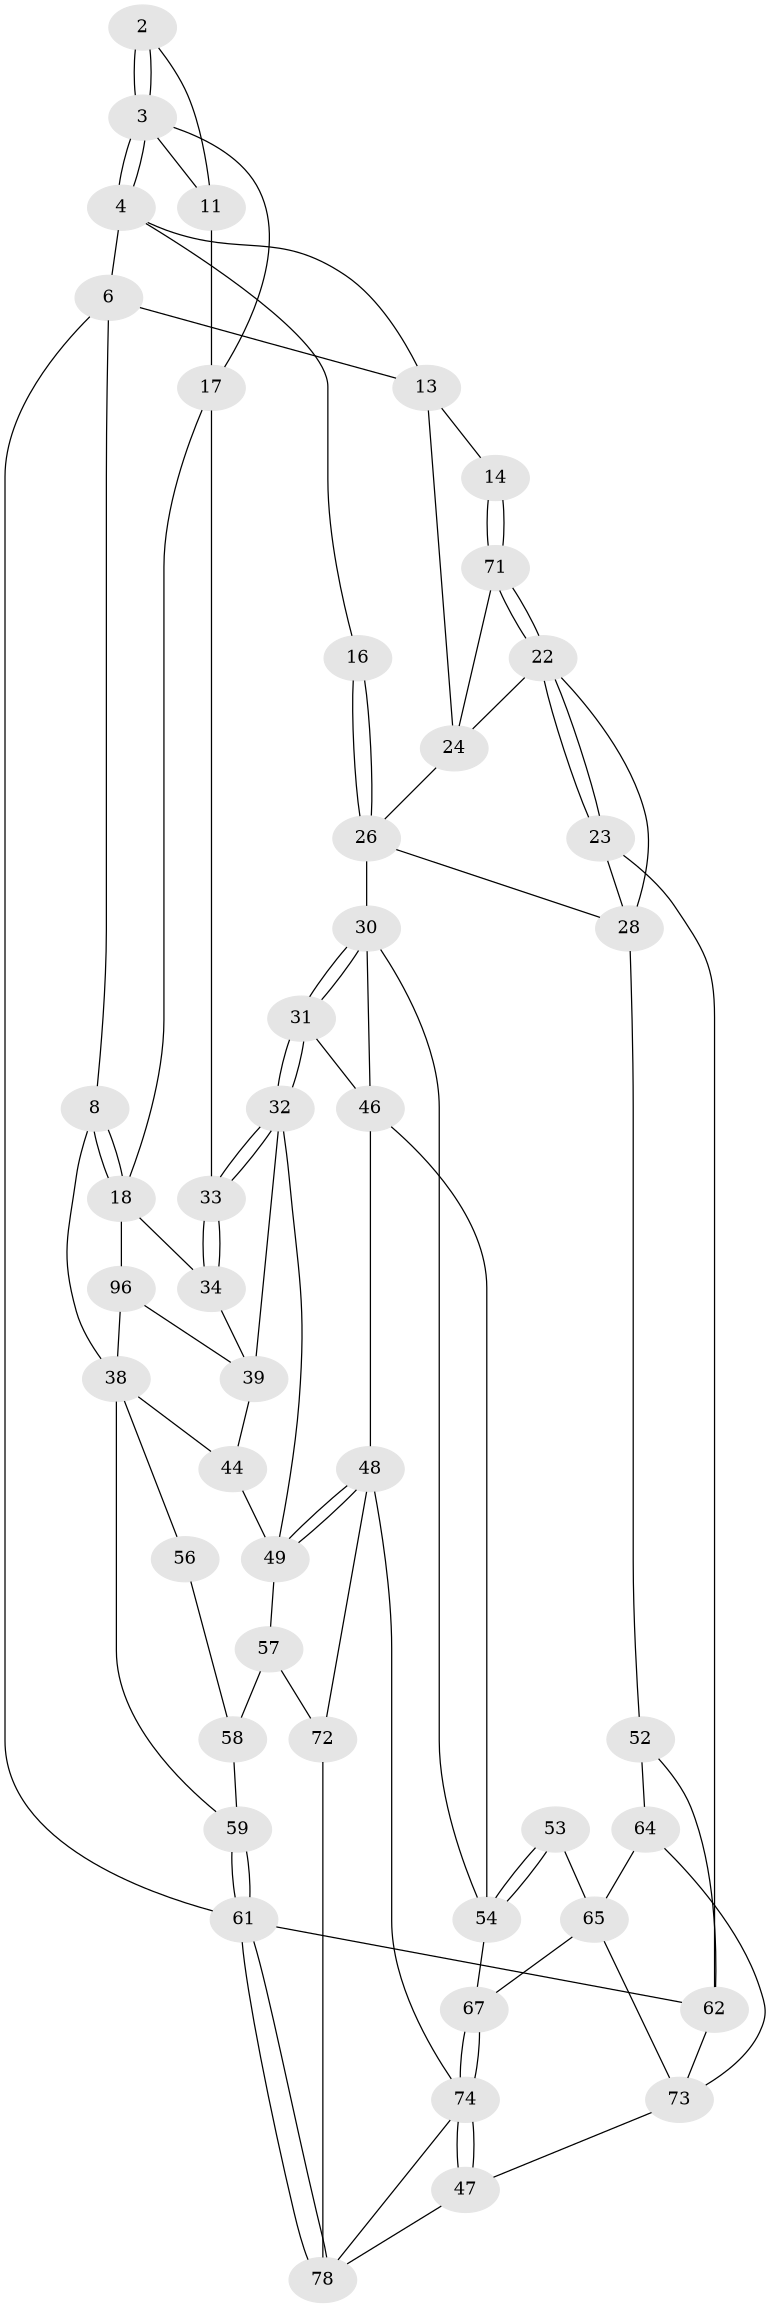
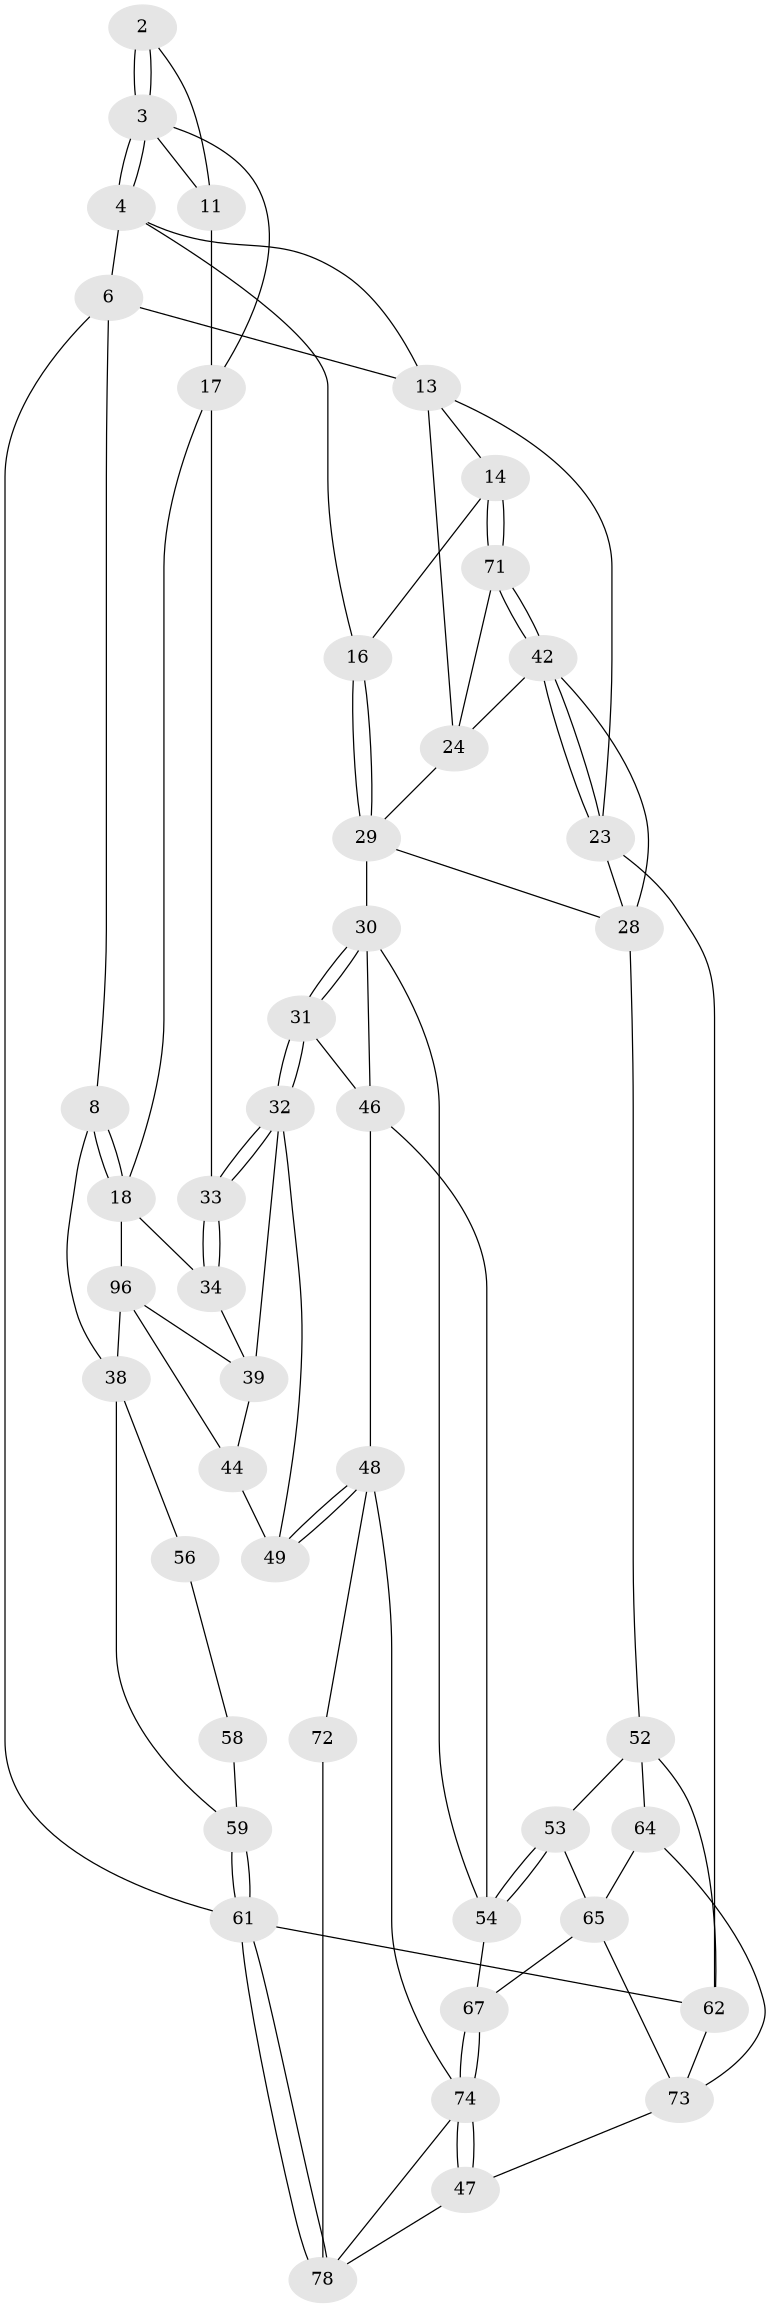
none -> (427, 568)
none -> (612, 571)
(543, 658) -> (543, 658)
(367, 838) -> (367, 838)
(175, 1424) -> (177, 1379)
(269, 1649) -> none
none -> (598, 1784)
